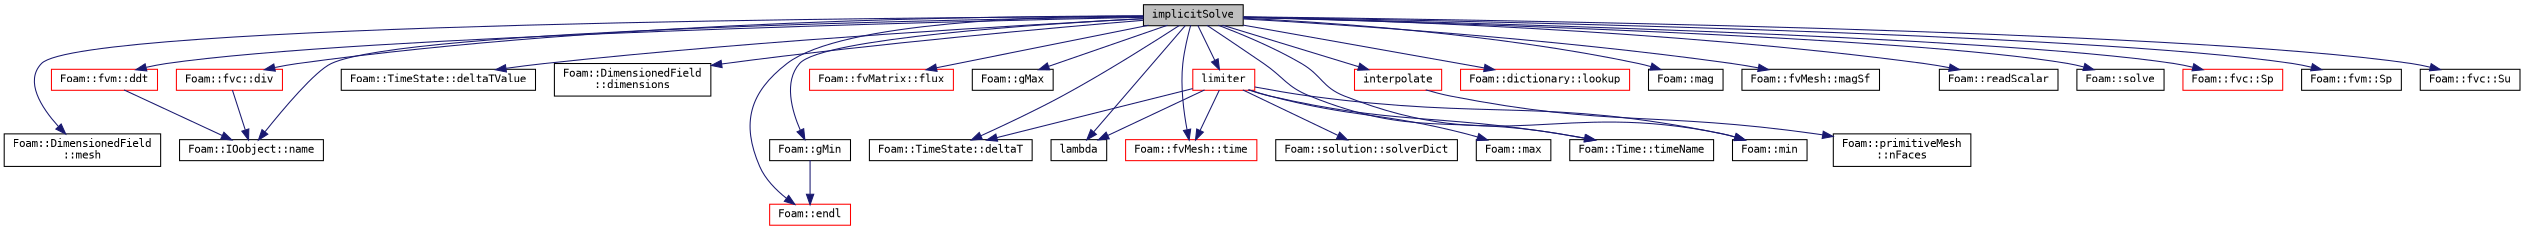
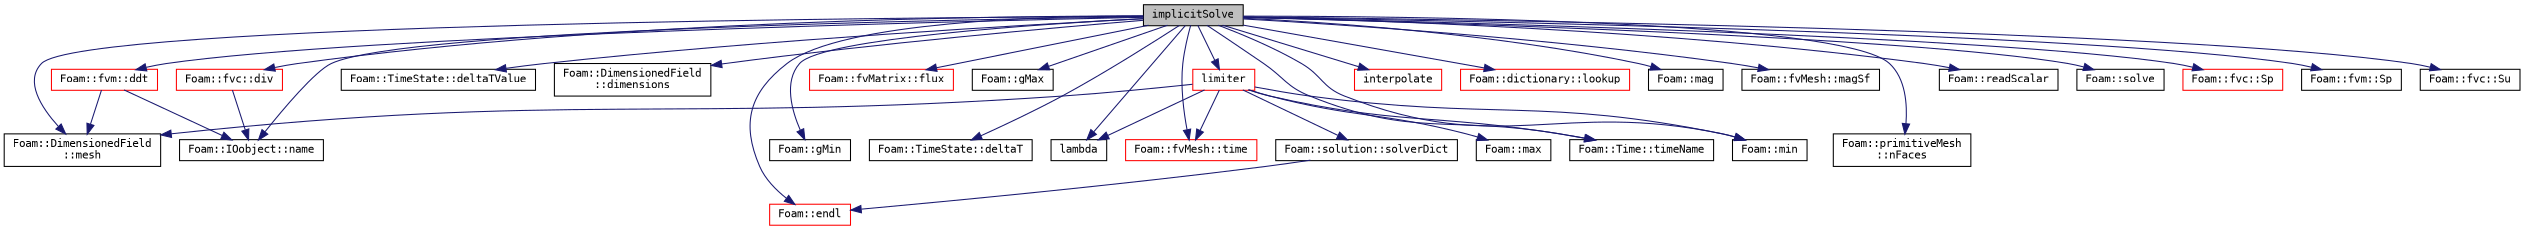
none -> (96, 107)
(1095, 113) -> (682, 109)
(1693, 122) -> (1601, 23)
(810, 177) -> (1086, 187)
